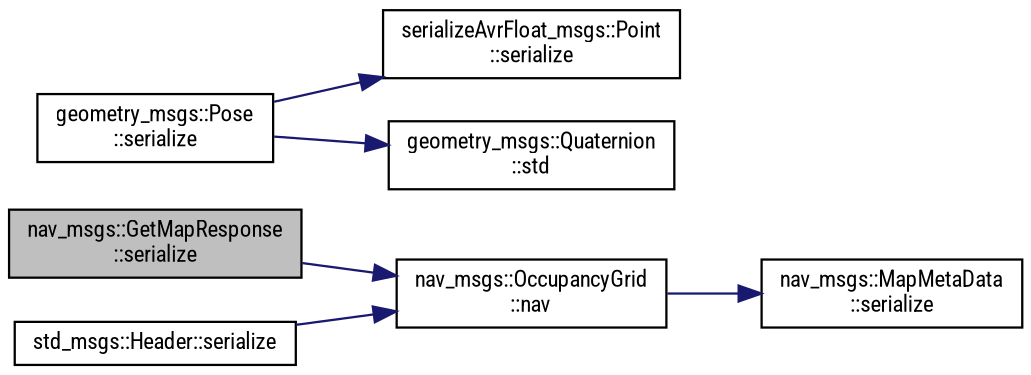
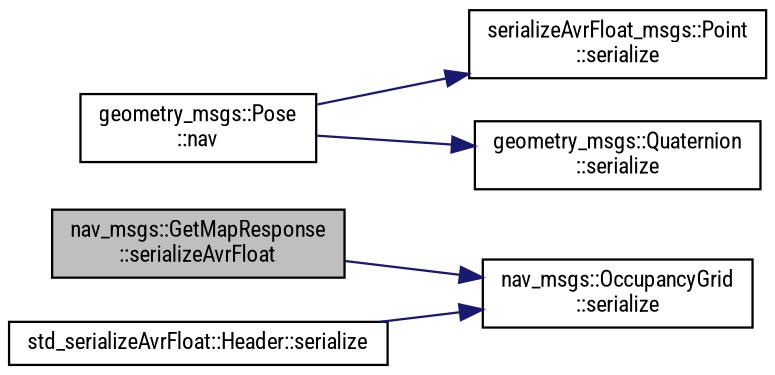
(155, 128) -> (198, 128)
(532, 155) -> (618, 155)
(155, 244) -> (198, 244)
(532, 294) -> (618, 294)
(892, 294) -> none
(155, 343) -> (198, 343)
